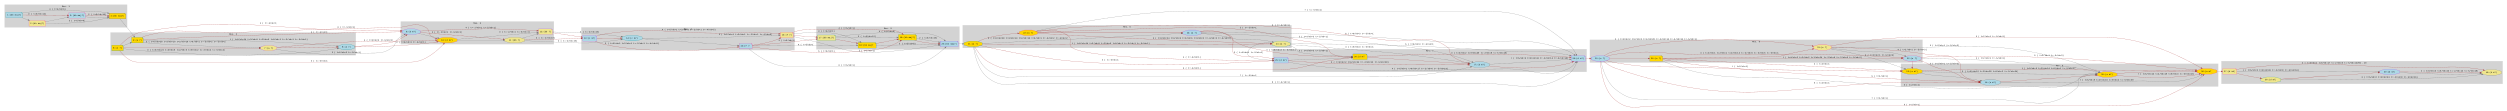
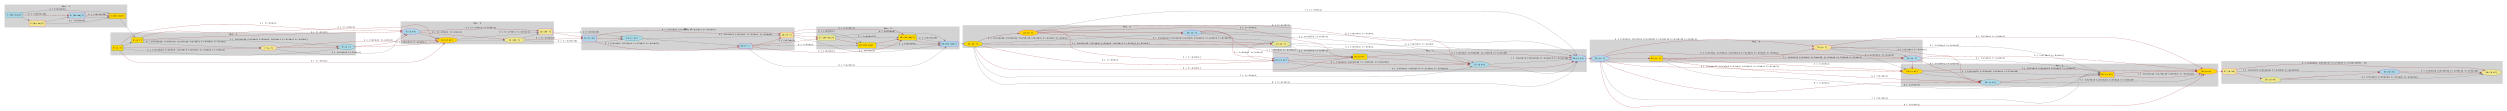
(1740, 66) -> (1740, 66)
(2107, 75) -> (2107, 75)
